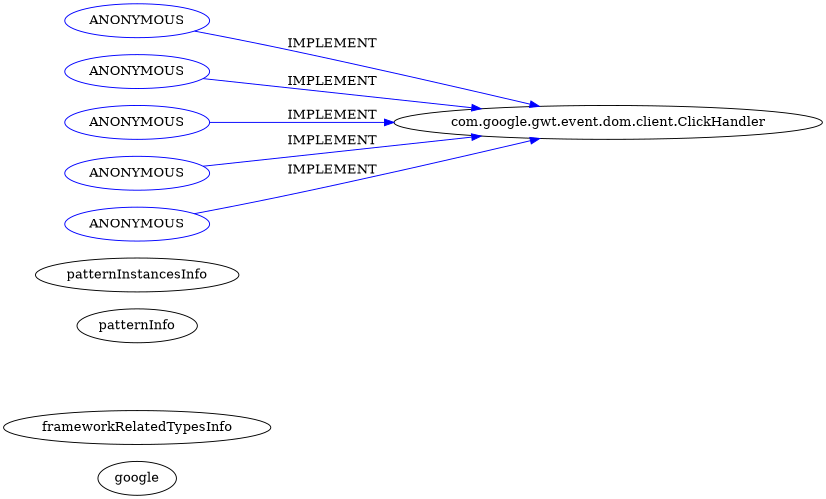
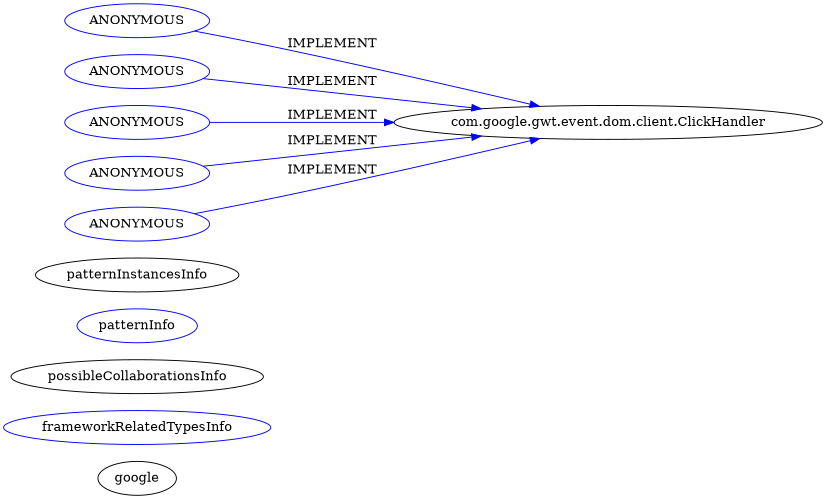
(137, 326) -> (137, 326)
none -> (137, 377)
(137, 428) -> (137, 428)
